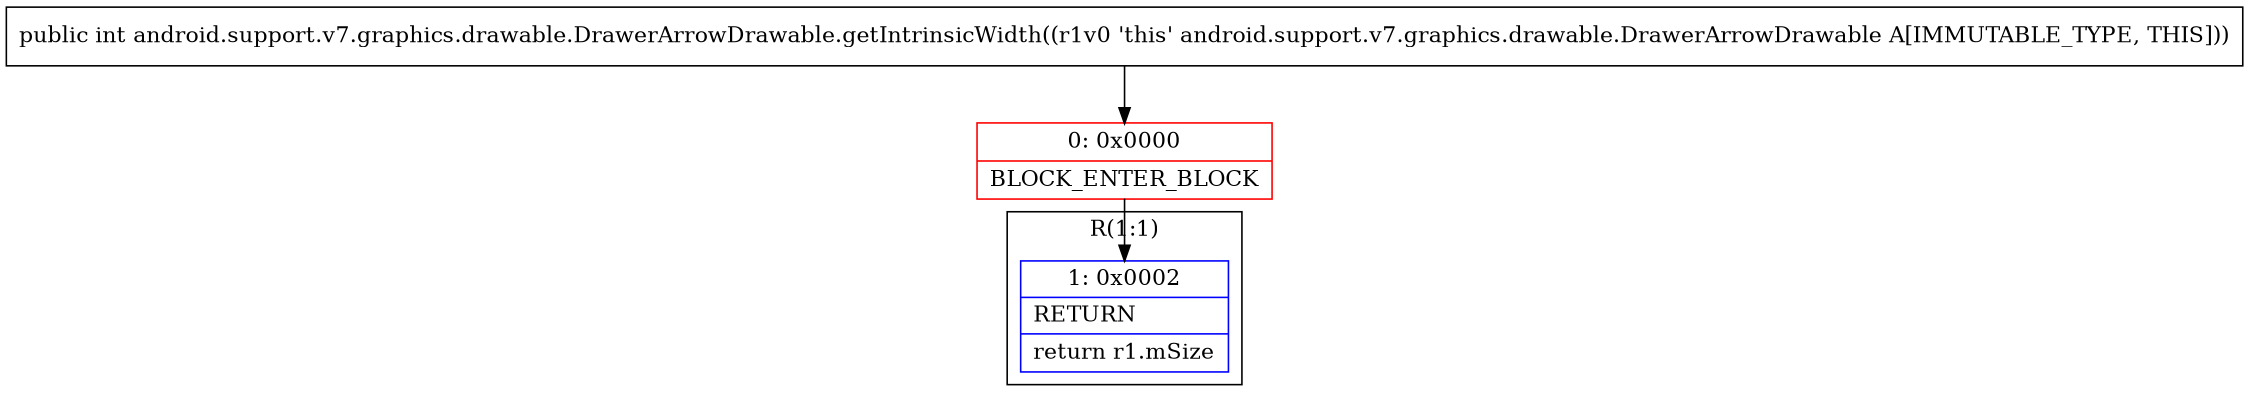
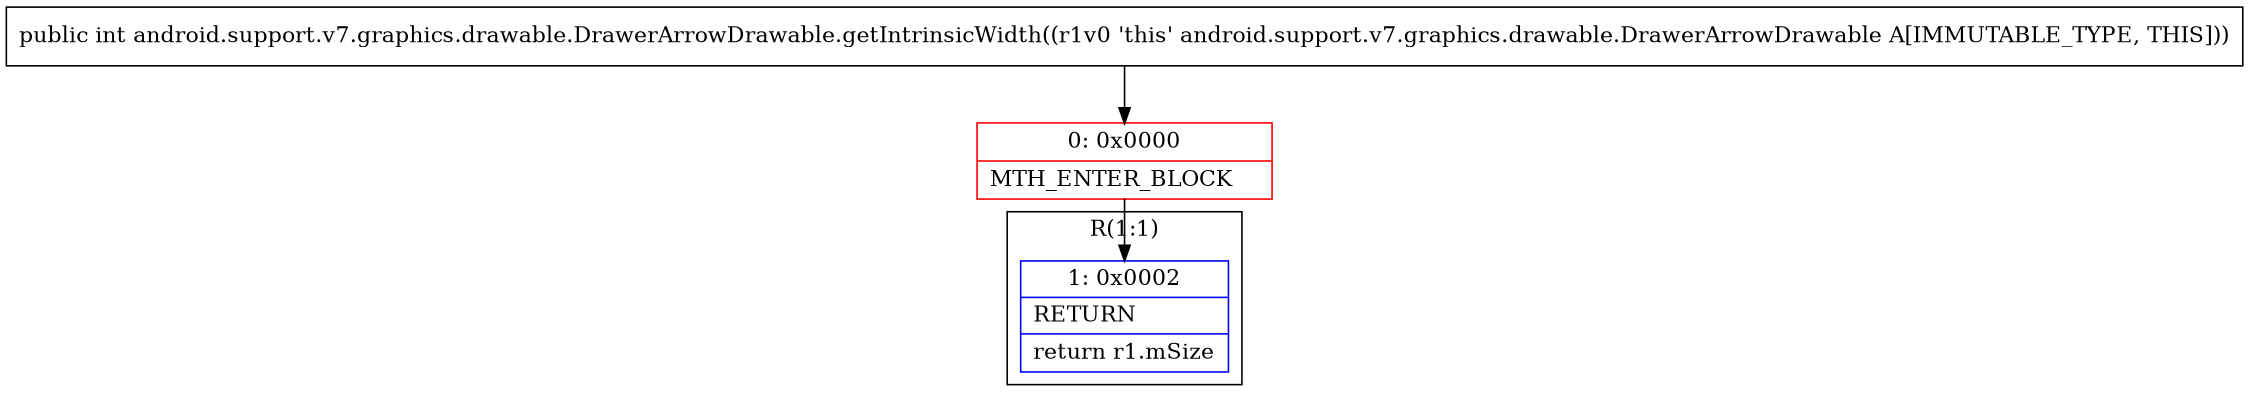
(1125, 179) -> (1112, 179)
